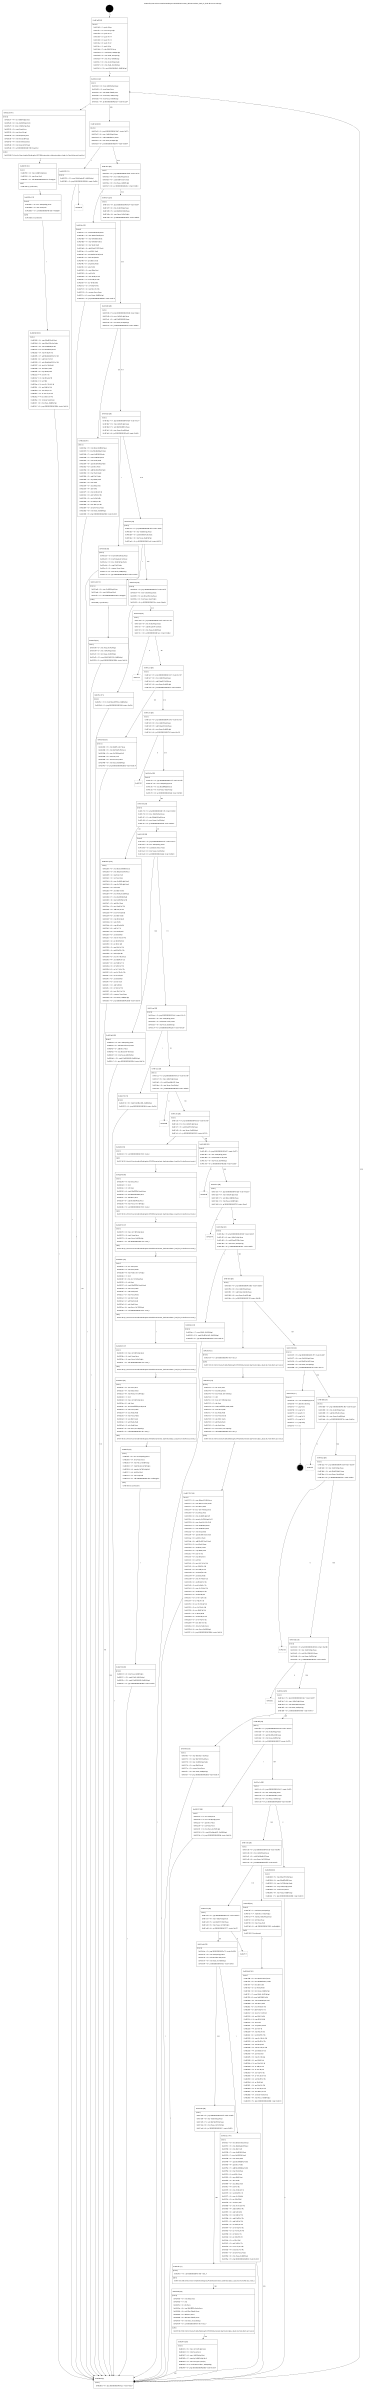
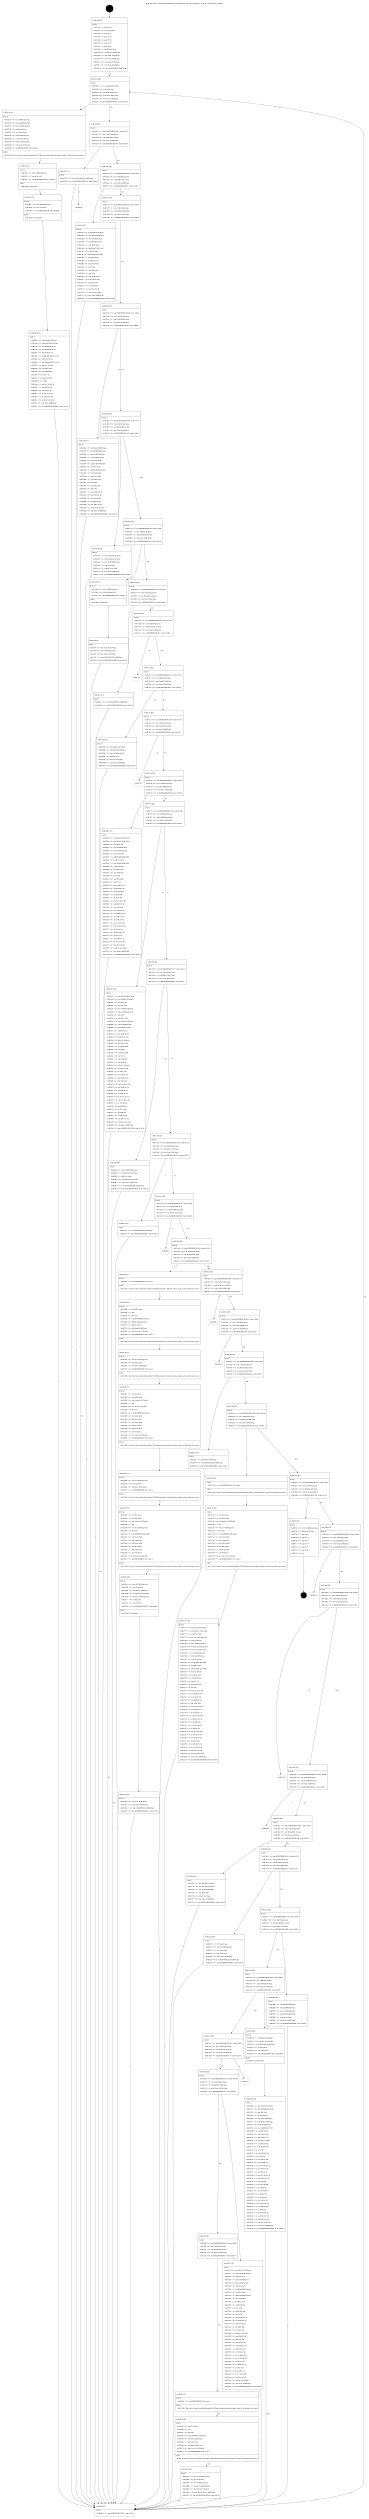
none -> (121, 893)
